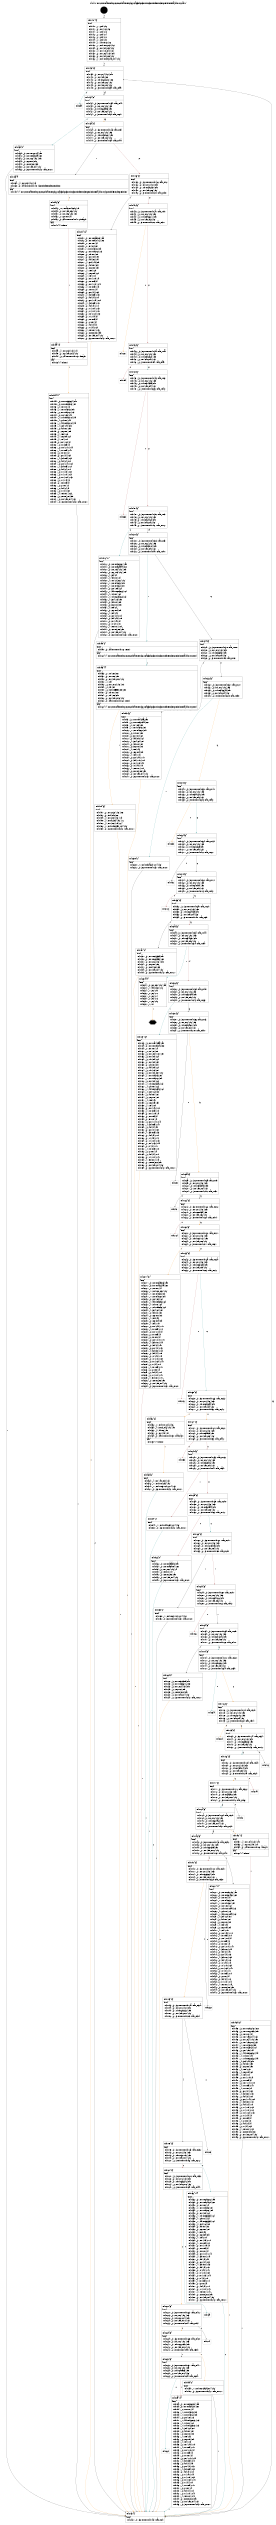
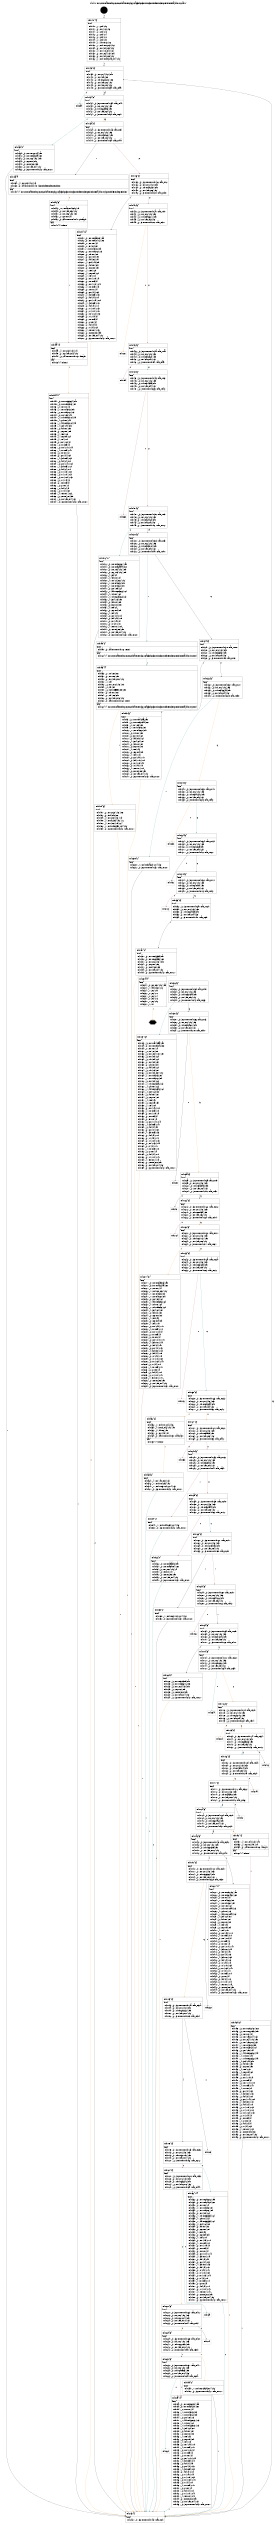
(188, 936) -> none
(204, 1940) -> (204, 1940)
